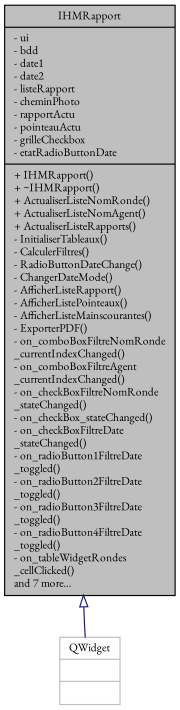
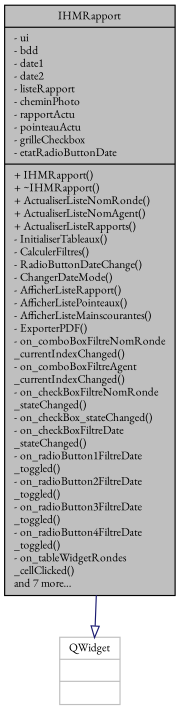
(84, 622) -> (96, 611)
